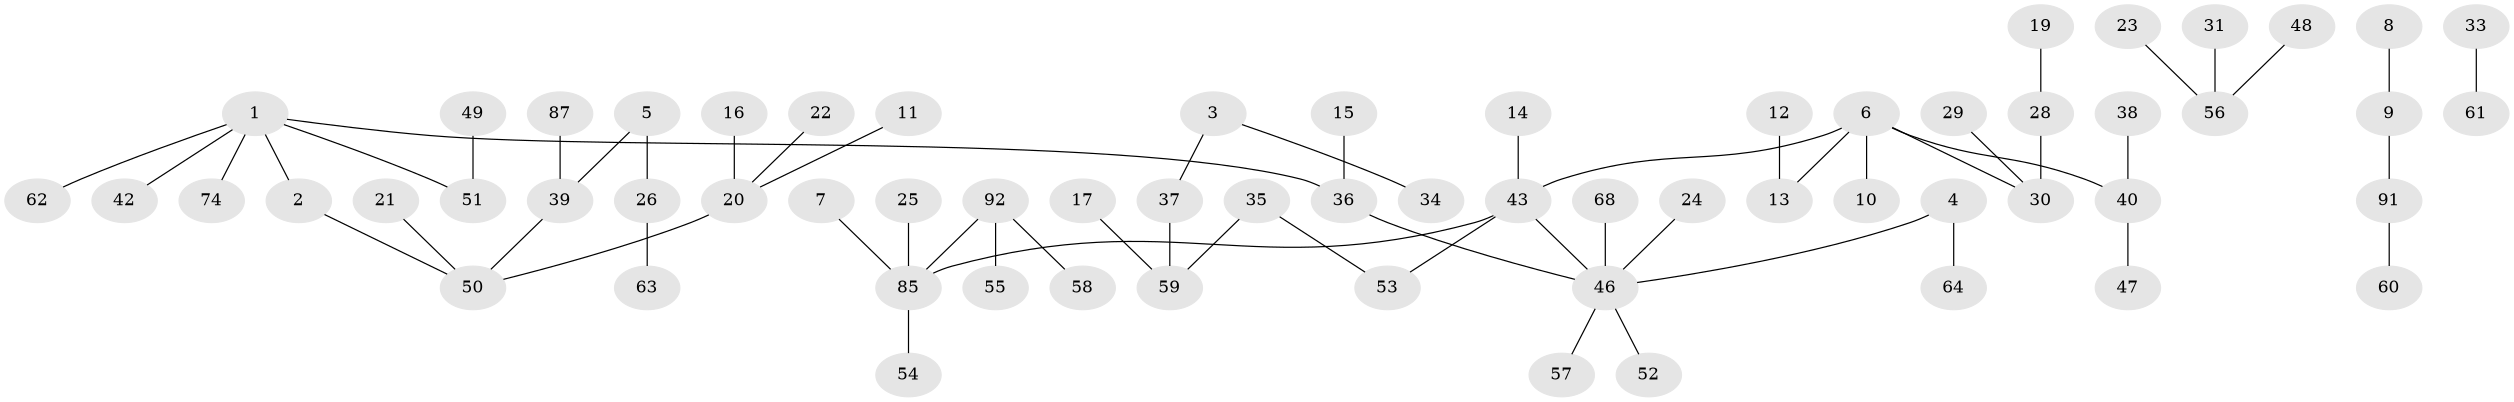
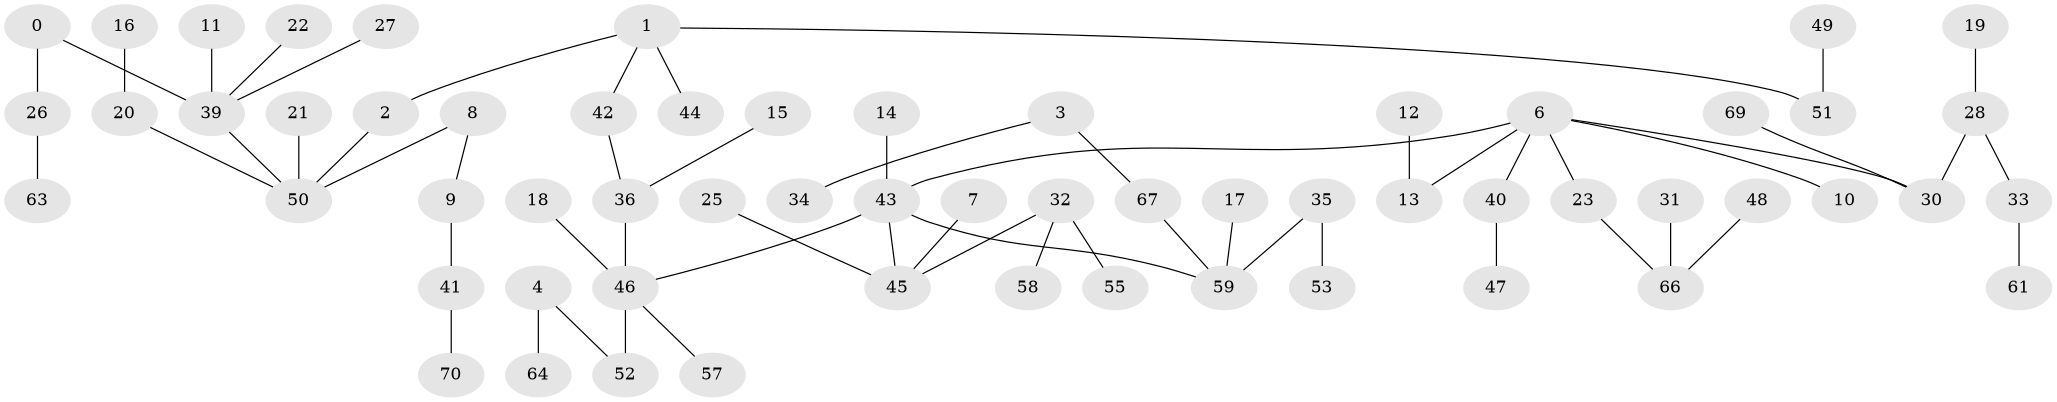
(560, 114) -> (386, 27)
(647, 114) -> (38, 27)
(1954, 114) -> (1736, 114)
(2128, 114) -> none
(2215, 114) -> (1671, 288)
(804, 145) -> (615, 157)
none -> (386, 157)
(778, 157) -> (255, 70)
(821, 157) -> (212, 70)
none -> (1562, 157)
none -> (1997, 157)
(38, 201) -> none
(212, 201) -> (691, 114)
(996, 201) -> (1061, 201)
(1170, 201) -> (1148, 201)
(1605, 201) -> (538, 201)
(1692, 201) -> none
(2389, 201) -> (451, 288)
(1461, 239) -> (1053, 248)
(1785, 256) -> (582, 331)
(909, 288) -> (898, 288)
(2389, 288) -> (451, 375)
(909, 375) -> none
